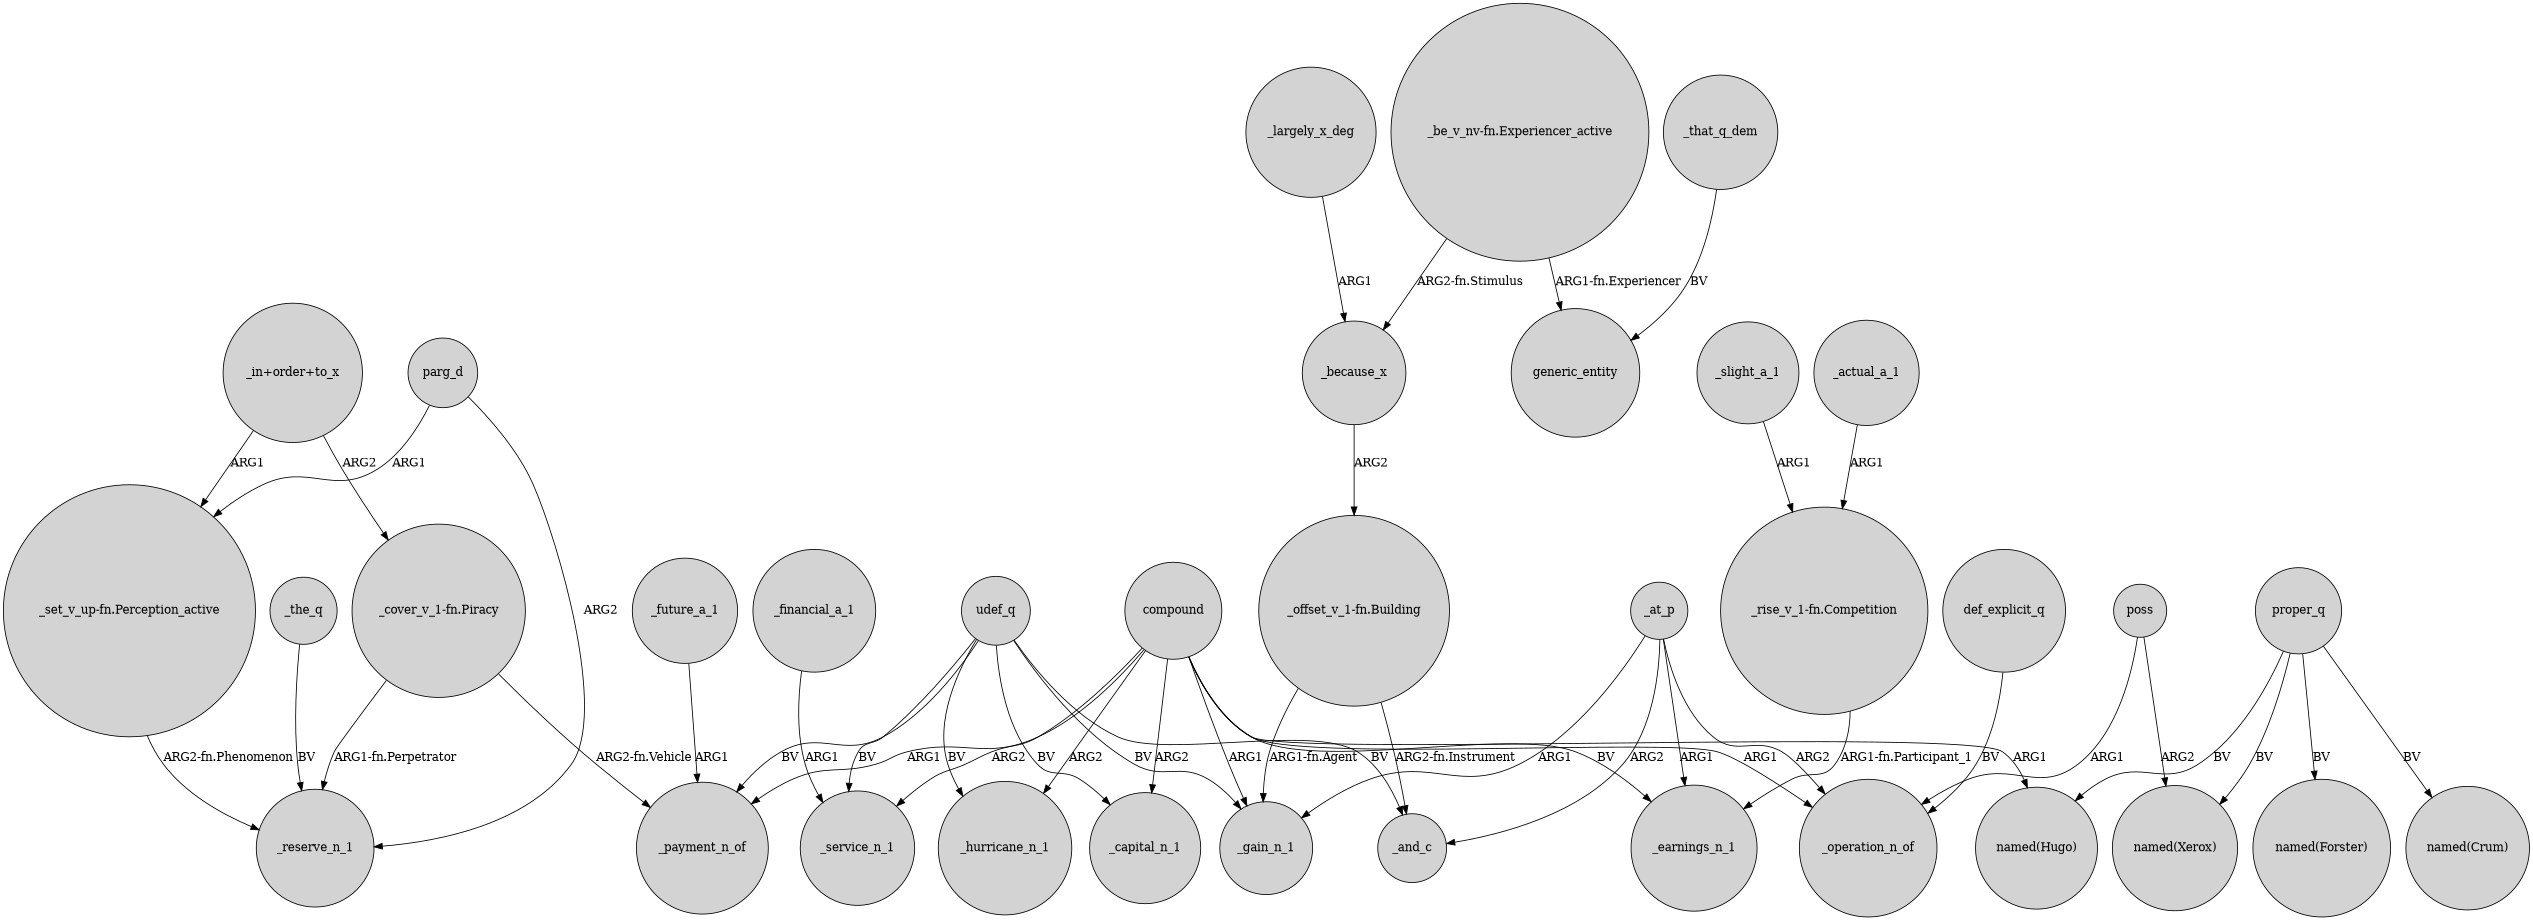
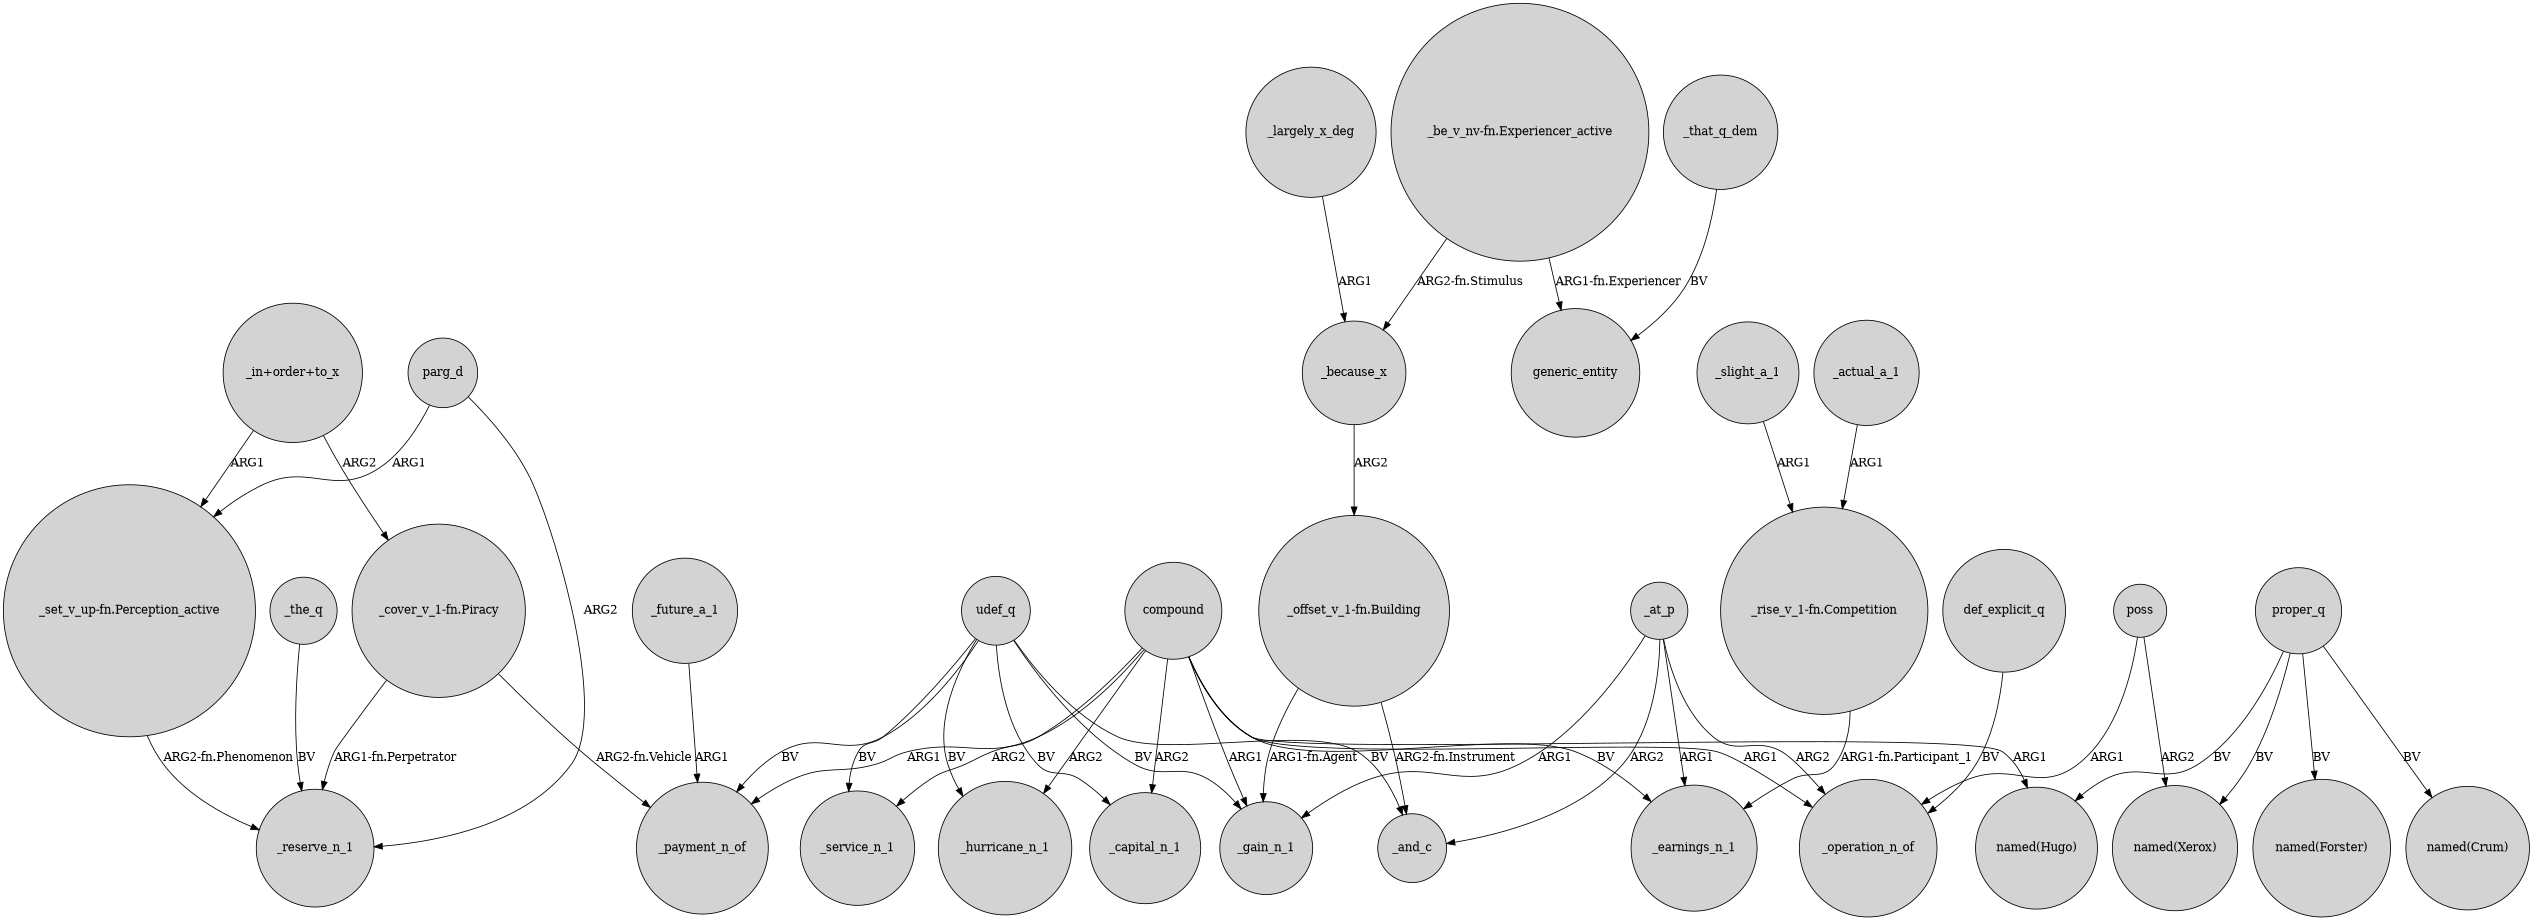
(814, 611) -> none
